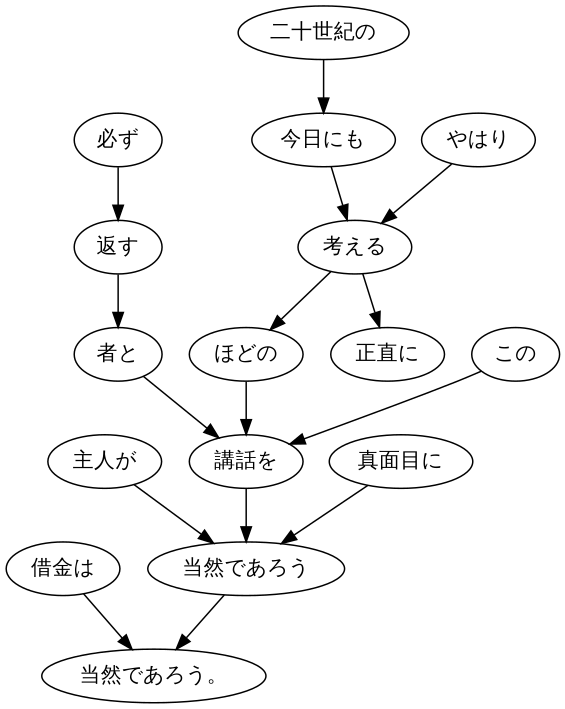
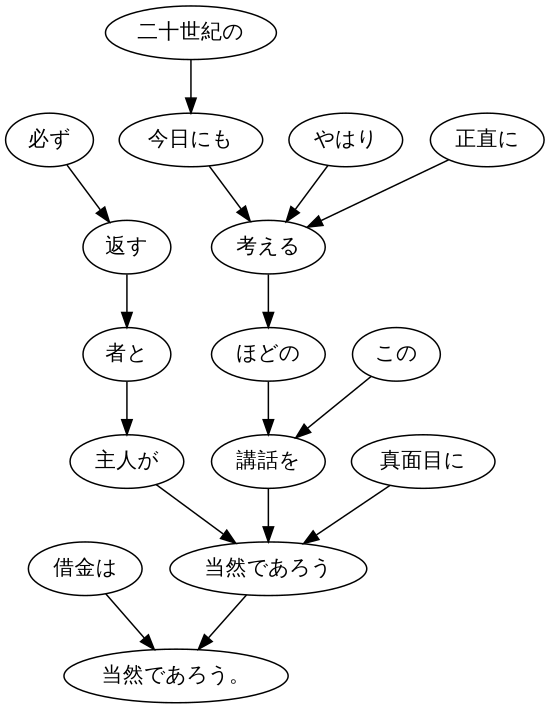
(369, 293) -> (385, 190)
(175, 402) -> (127, 401)
